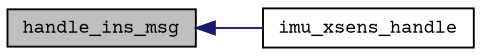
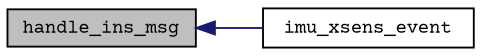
(368, 28) -> (368, 28)
